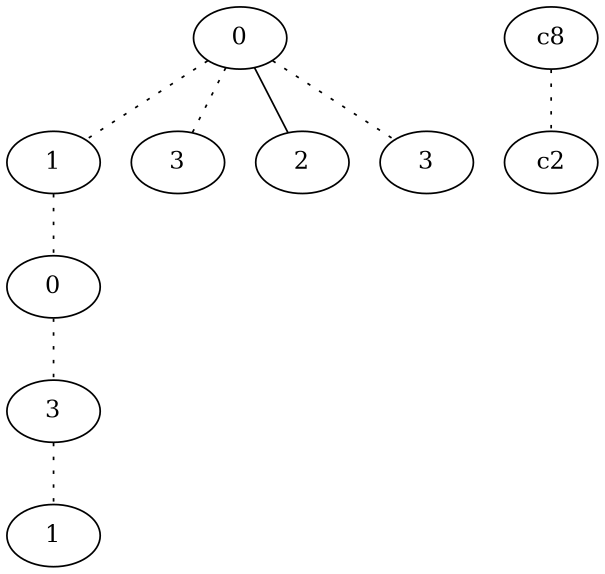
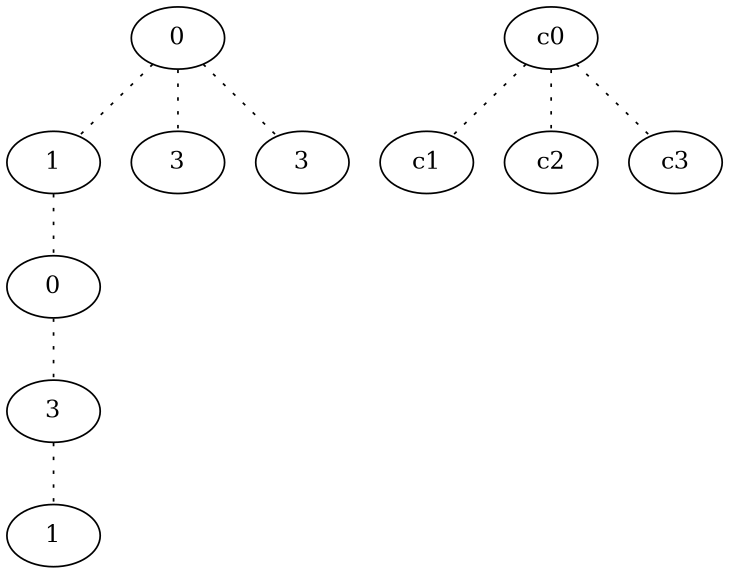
(551, 38) -> (551, 38)
(302, 162) -> none
none -> (427, 162)
none -> (676, 162)
